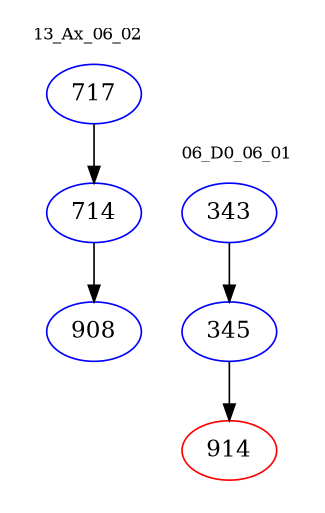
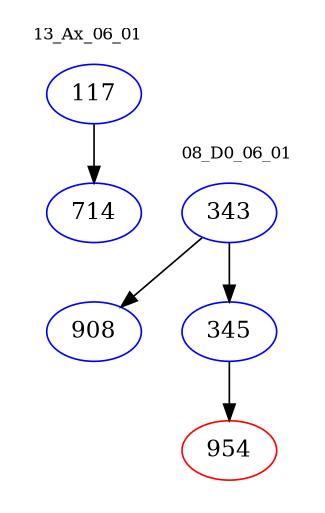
(87, 35) -> (87, 35)
(94, 94) -> (94, 94)
(237, 154) -> (237, 154)
(94, 264) -> (180, 257)
(229, 450) -> (229, 450)
